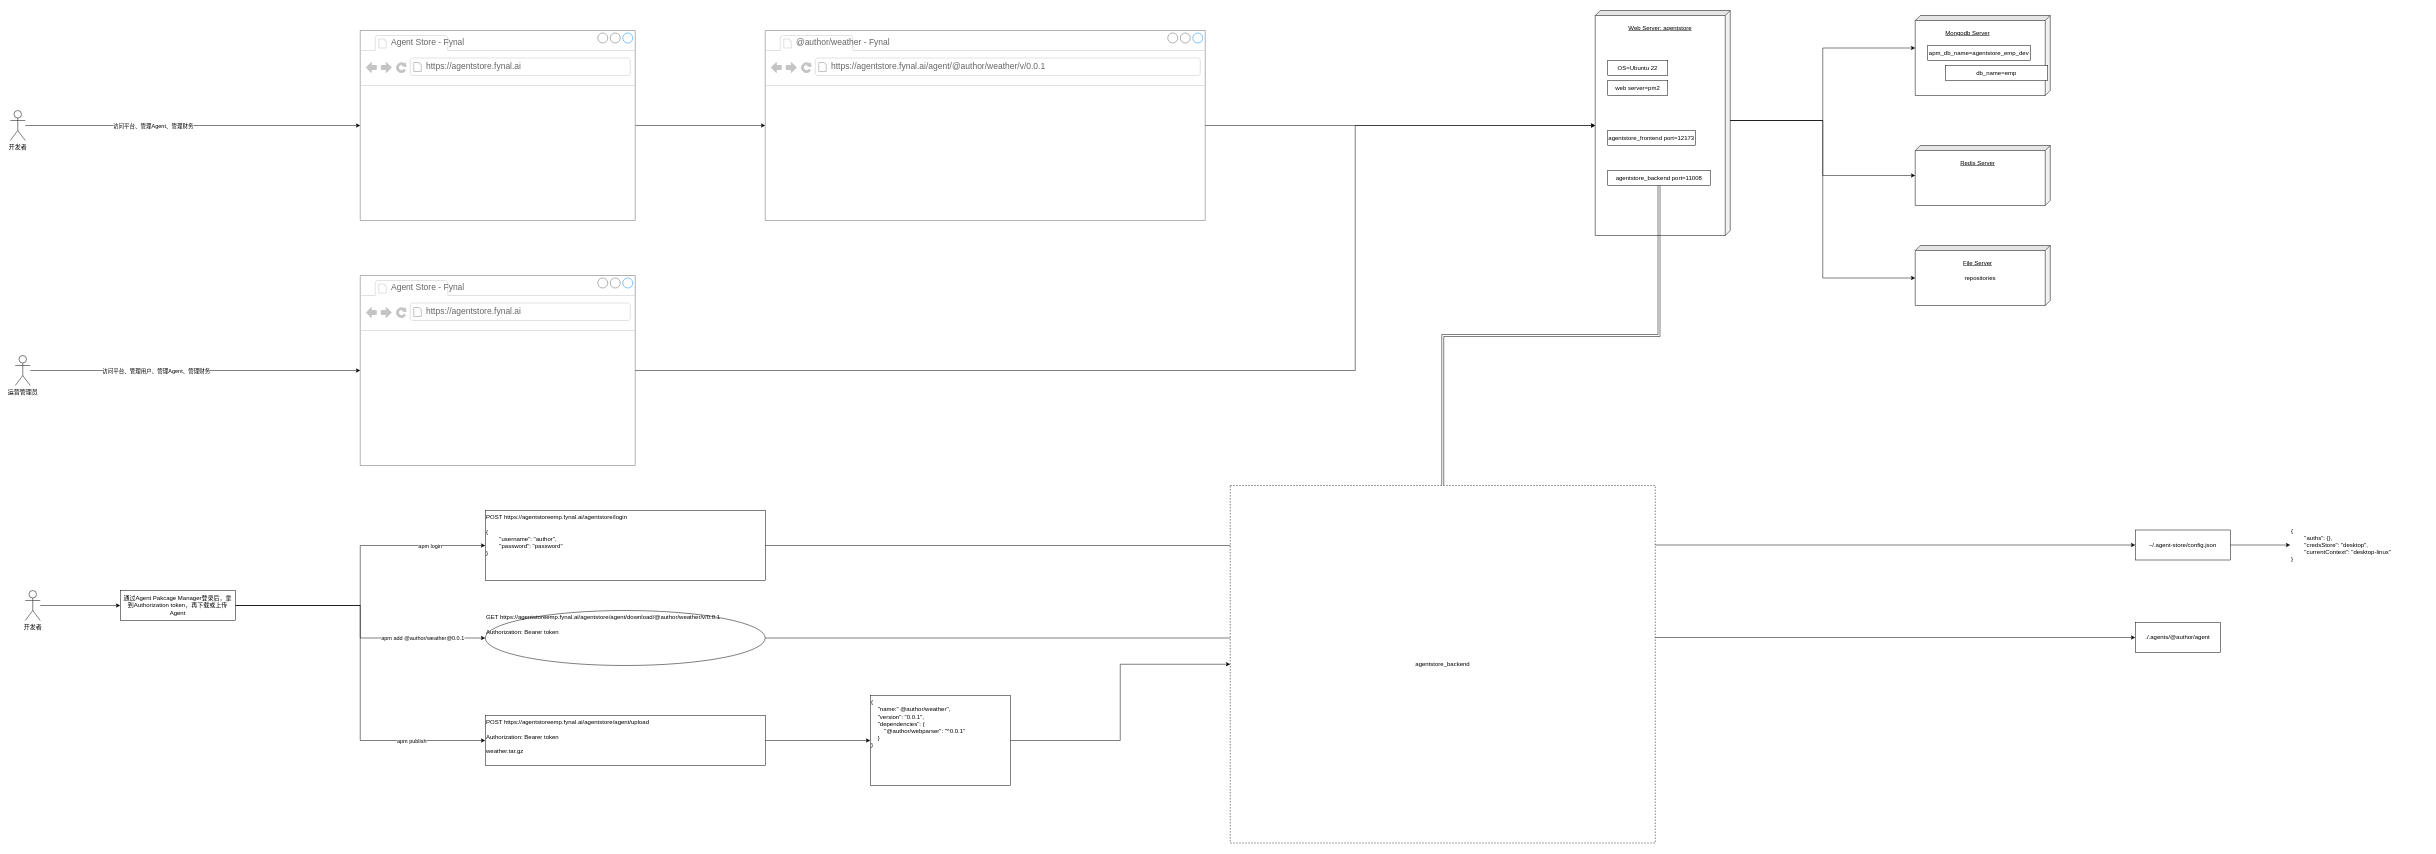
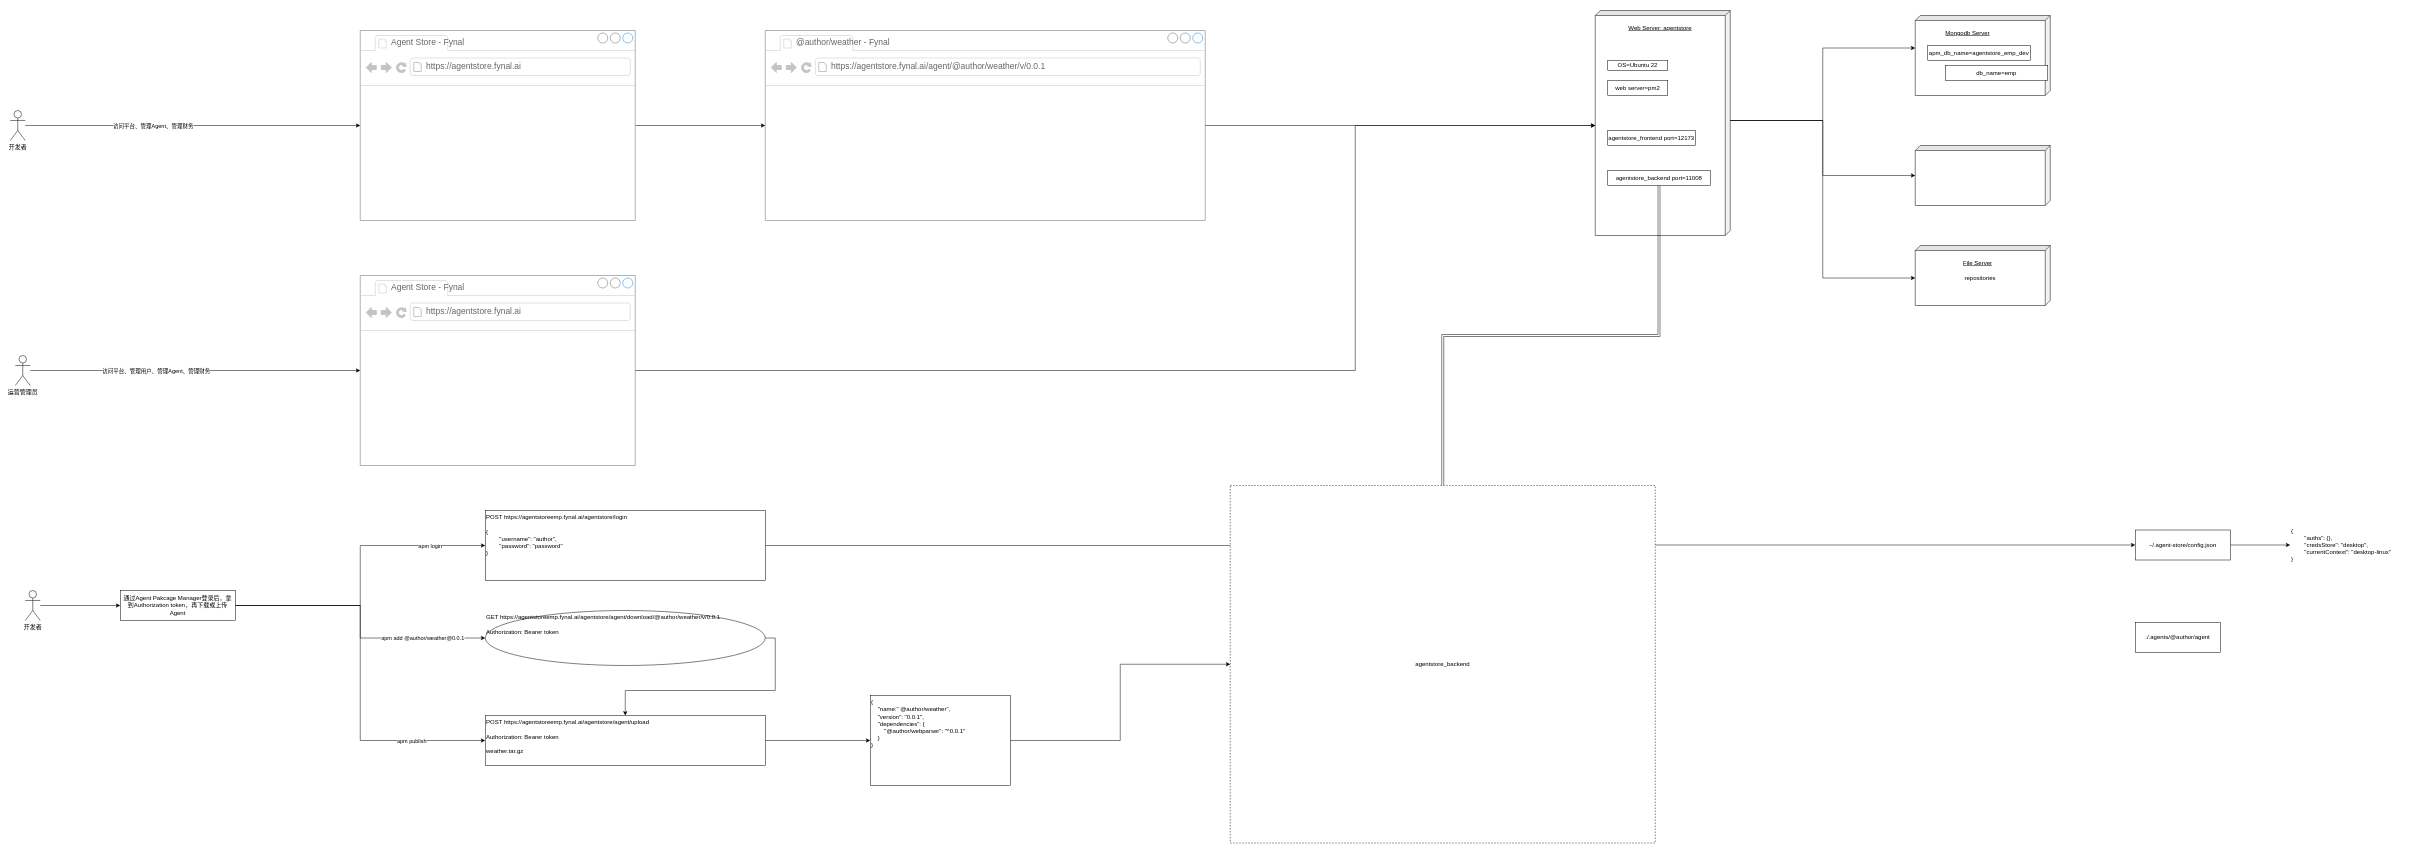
(1638, 68) -> (1638, 65)
(1978, 163) -> none
(2130, 637) -> (700, 690)
